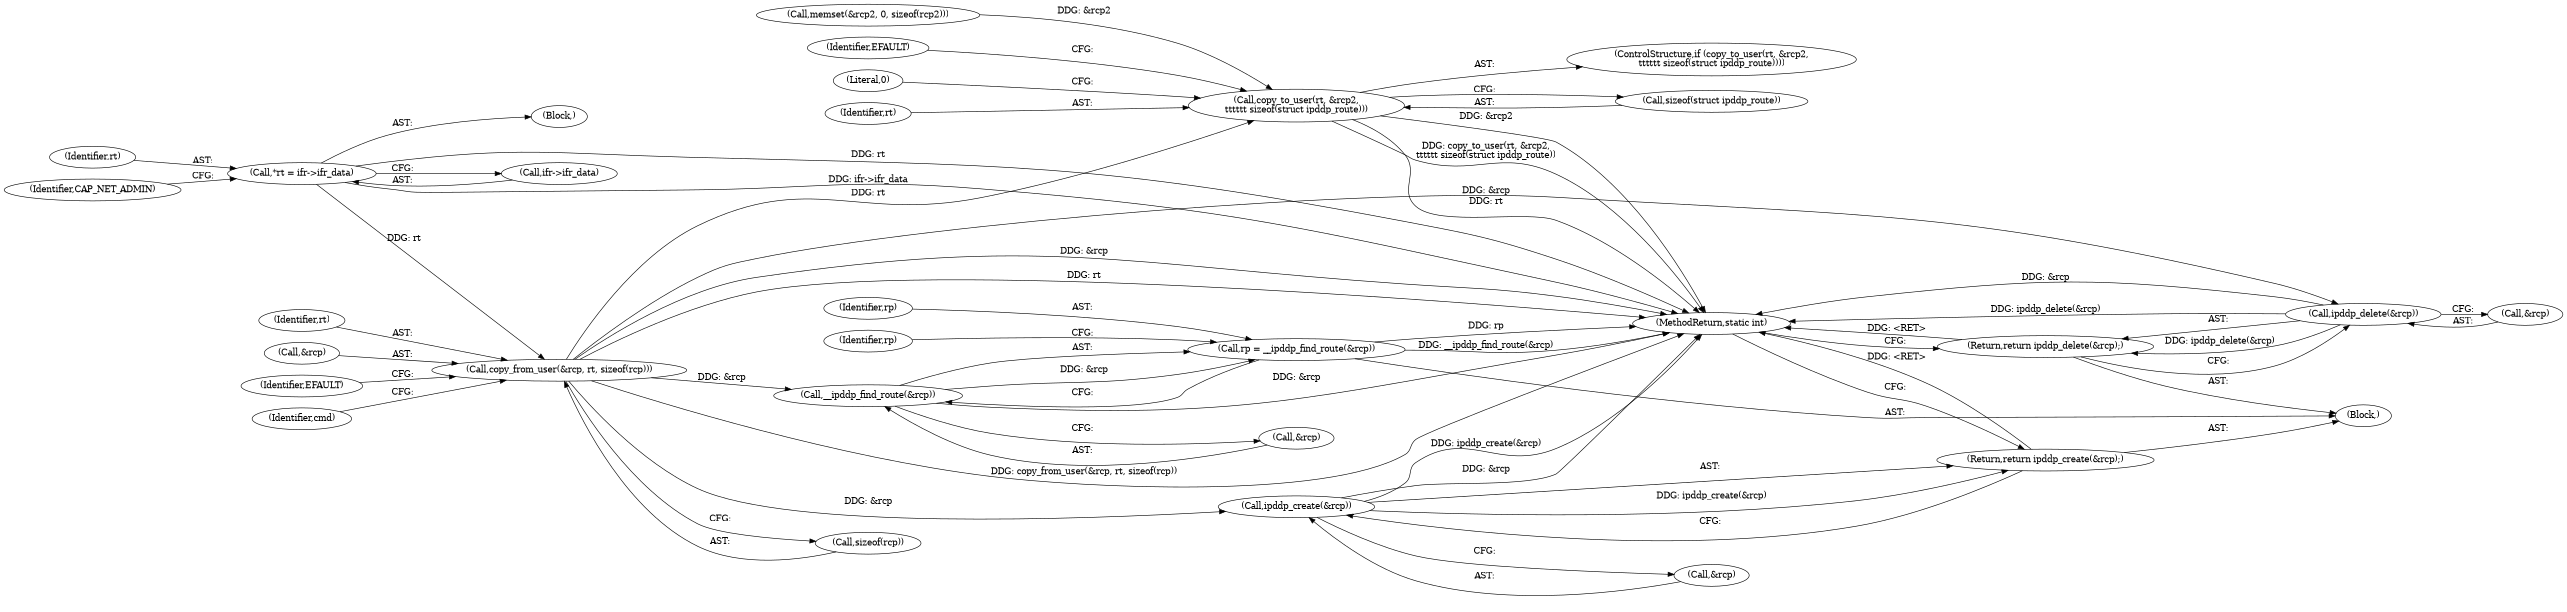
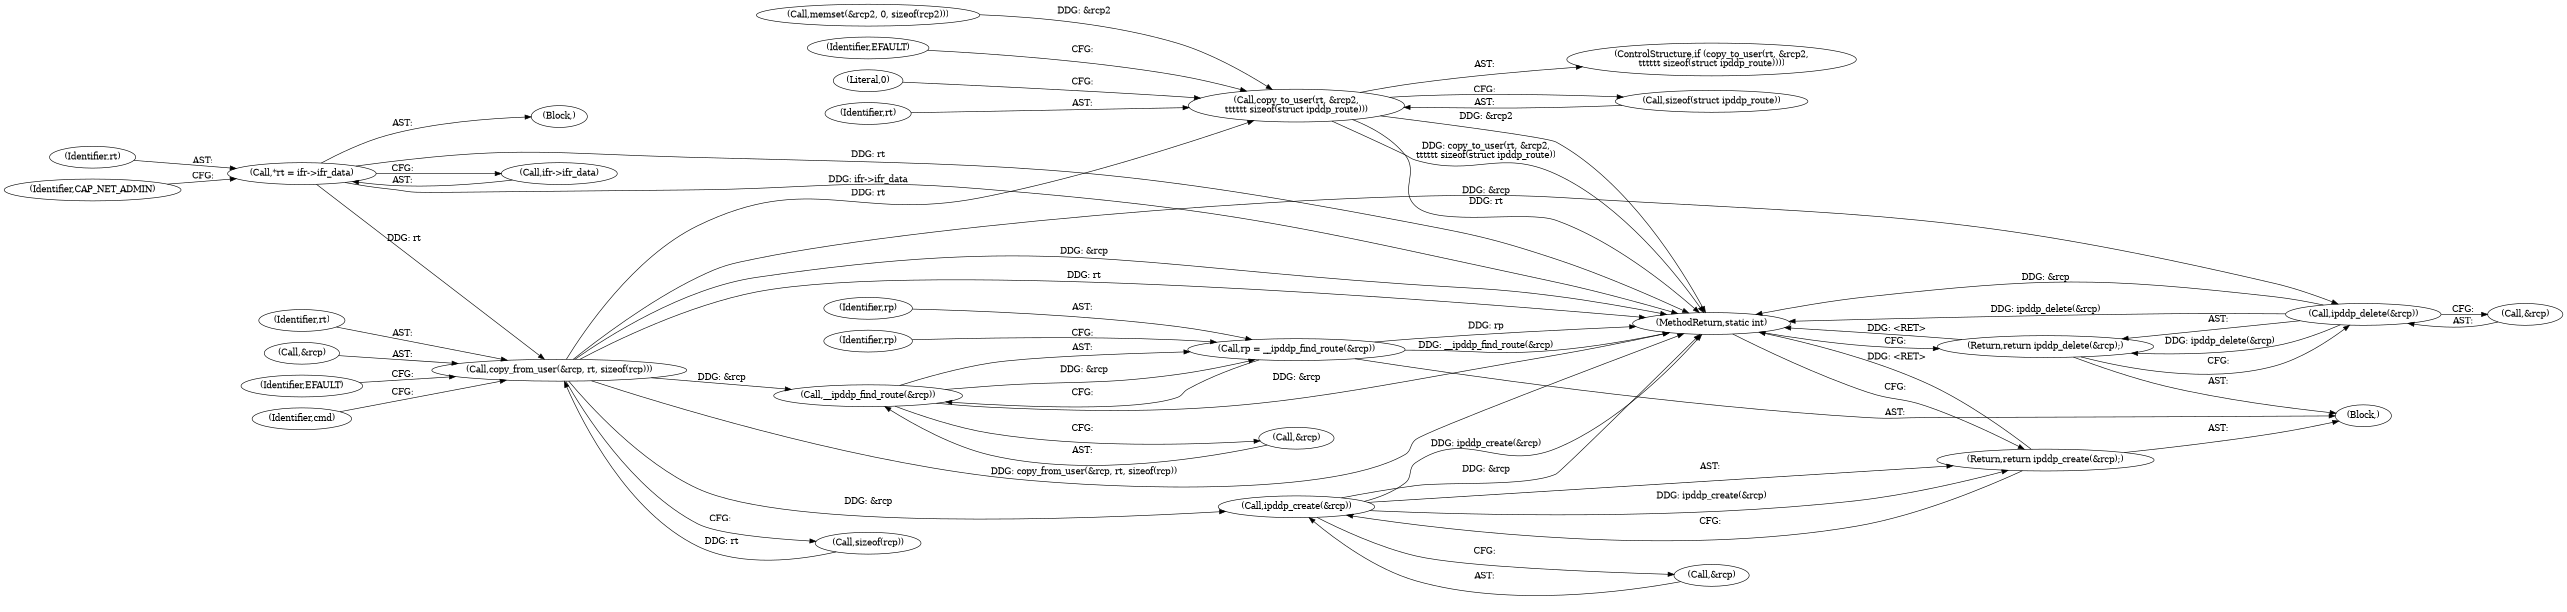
(722, 542) -> (722, 542)
